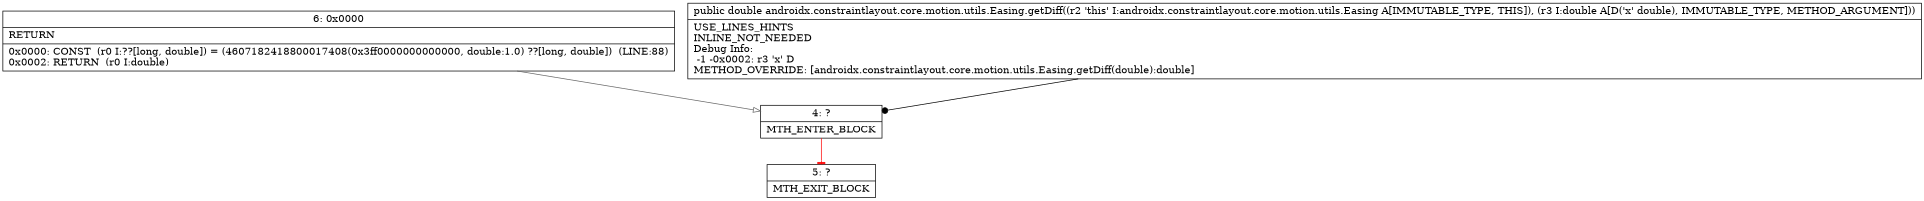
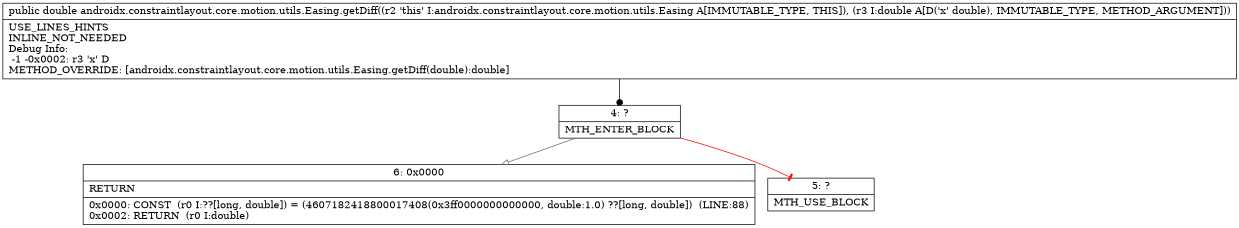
(635, 90) -> (542, 150)
(821, 189) -> (821, 202)
